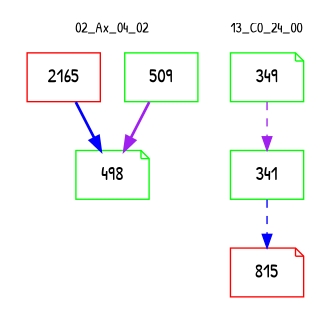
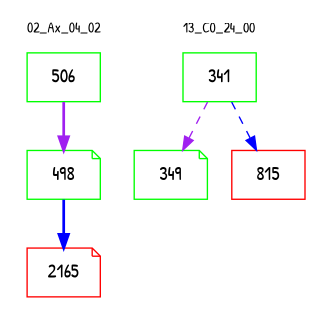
(64, 77) -> (64, 272)
(161, 77) -> (64, 77)
(267, 119) -> (198, 120)
(85, 120) -> (64, 217)
(267, 272) -> (268, 175)
